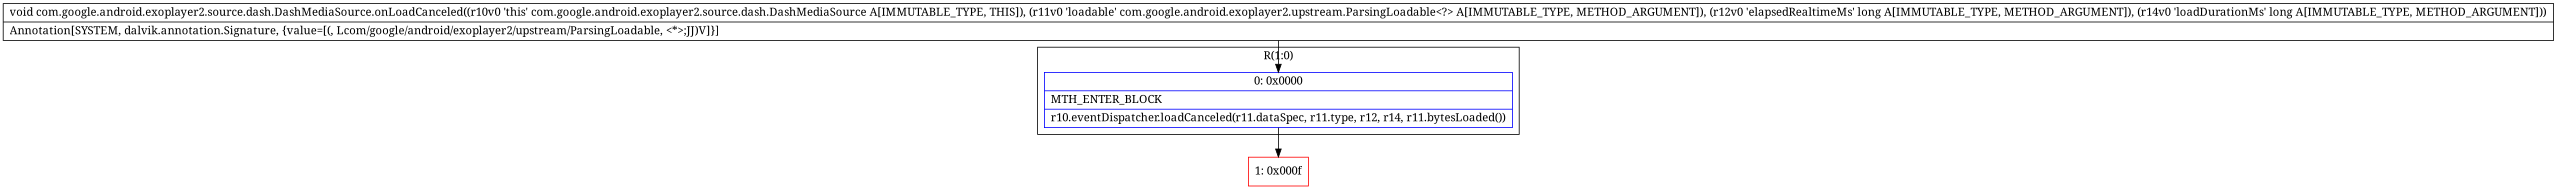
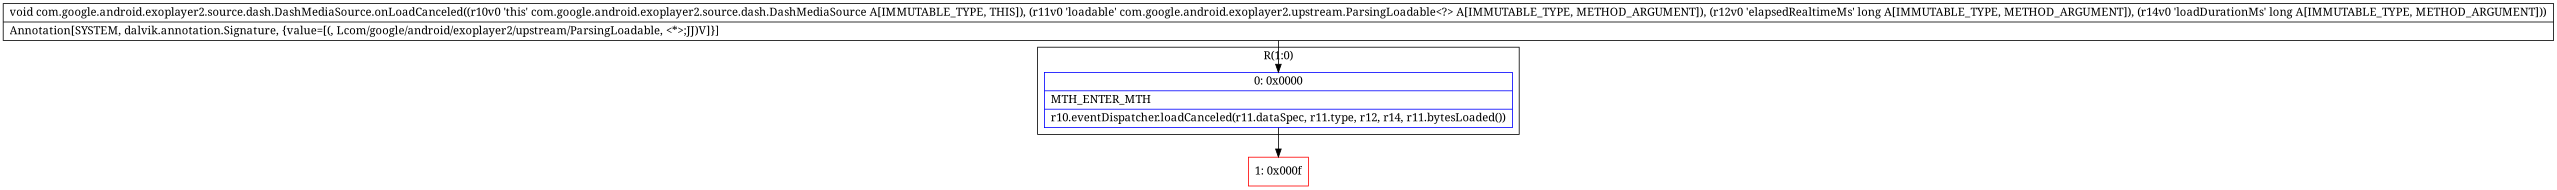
(1106, 100) -> (1101, 100)
